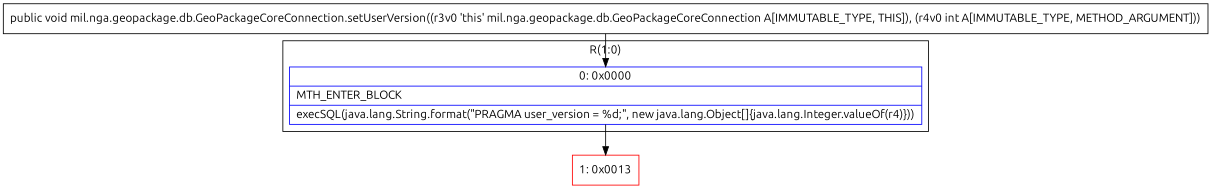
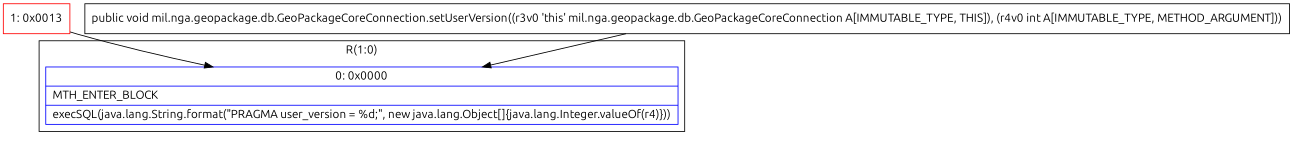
(606, 137) -> (137, 50)
